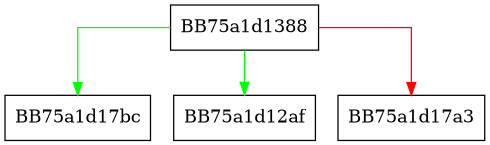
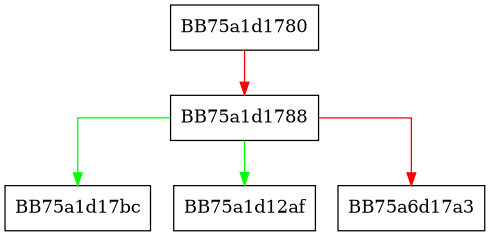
(245, 28) -> (245, 118)
none -> (245, 28)
(411, 118) -> (411, 208)
